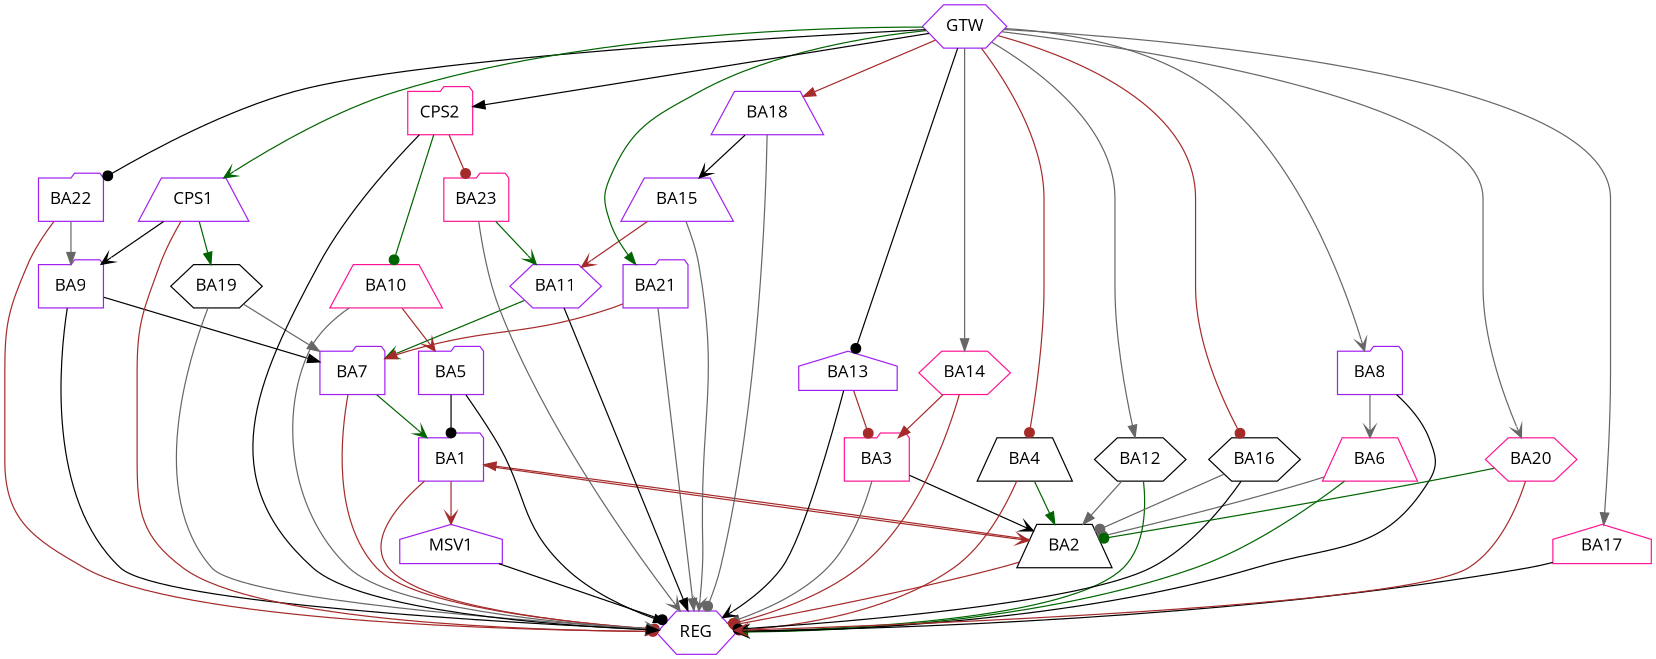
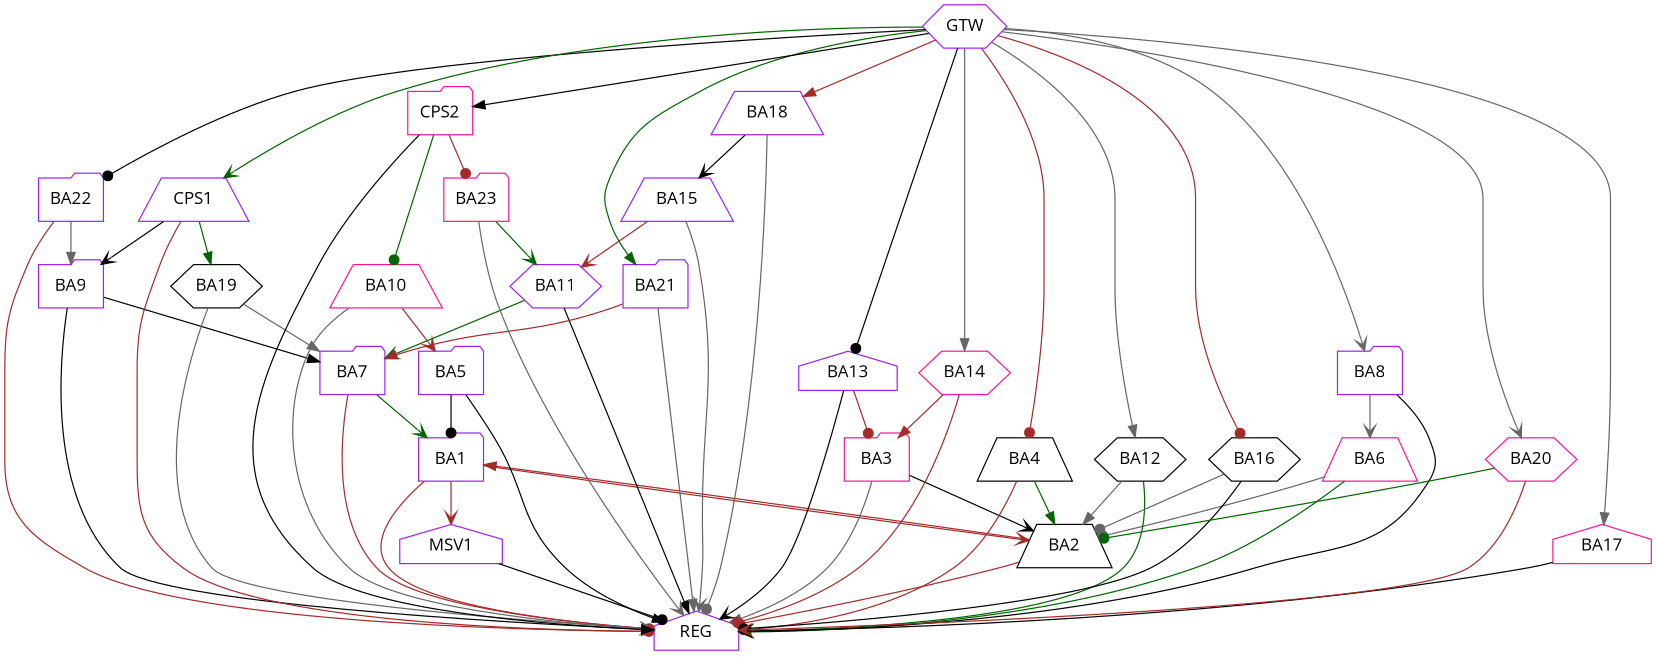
(696, 633) -> (696, 633)
